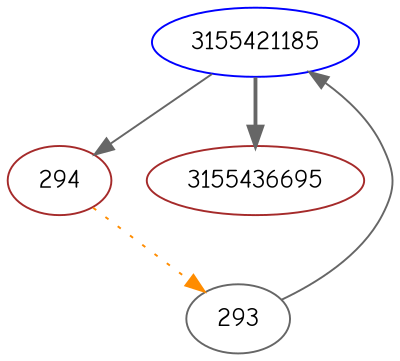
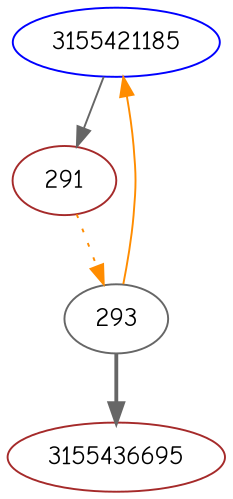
(255, 102) -> (116, 379)
(60, 181) -> (64, 181)
(387, 204) -> (135, 190)
